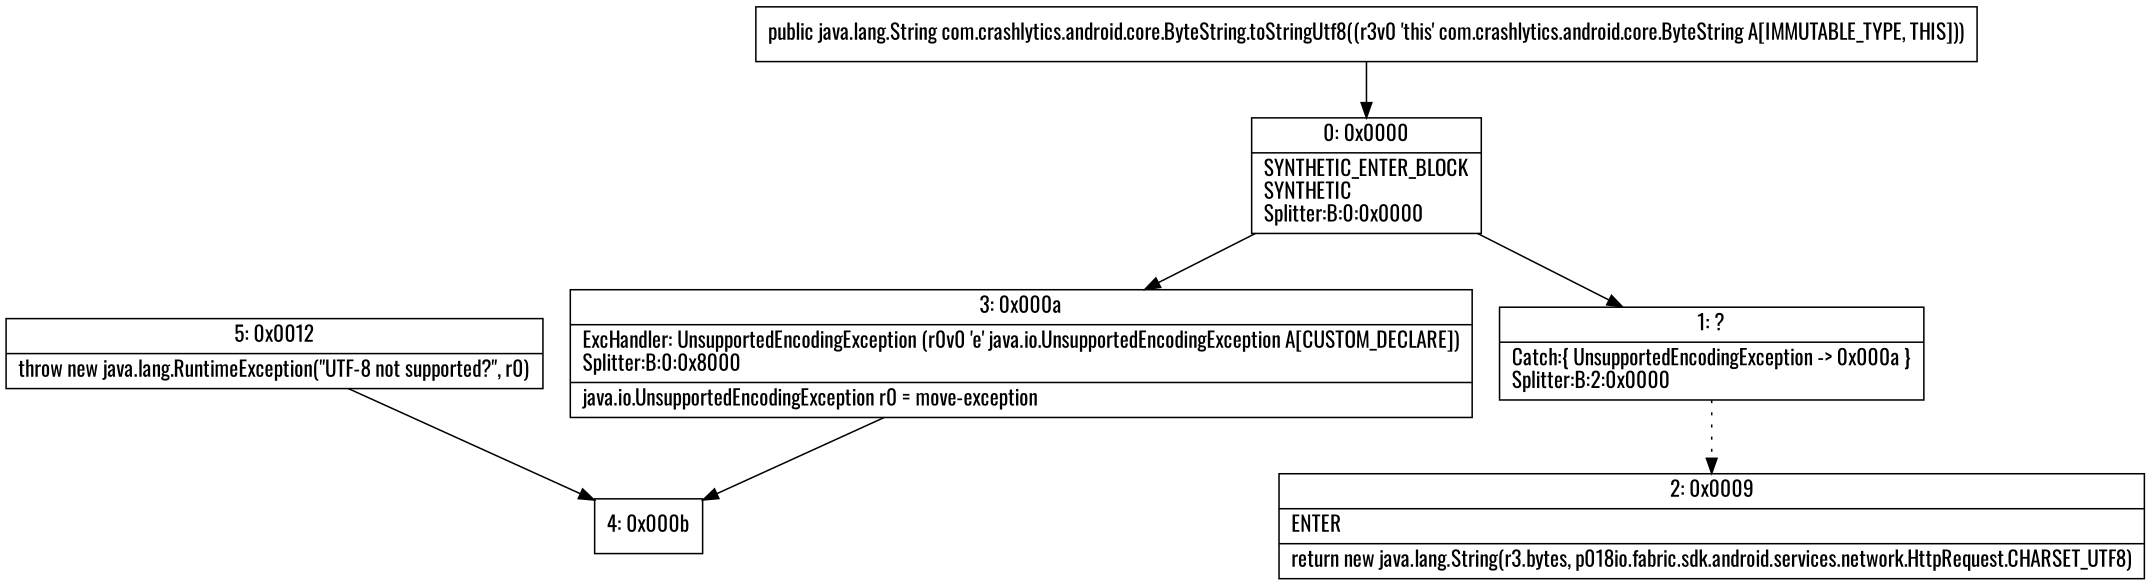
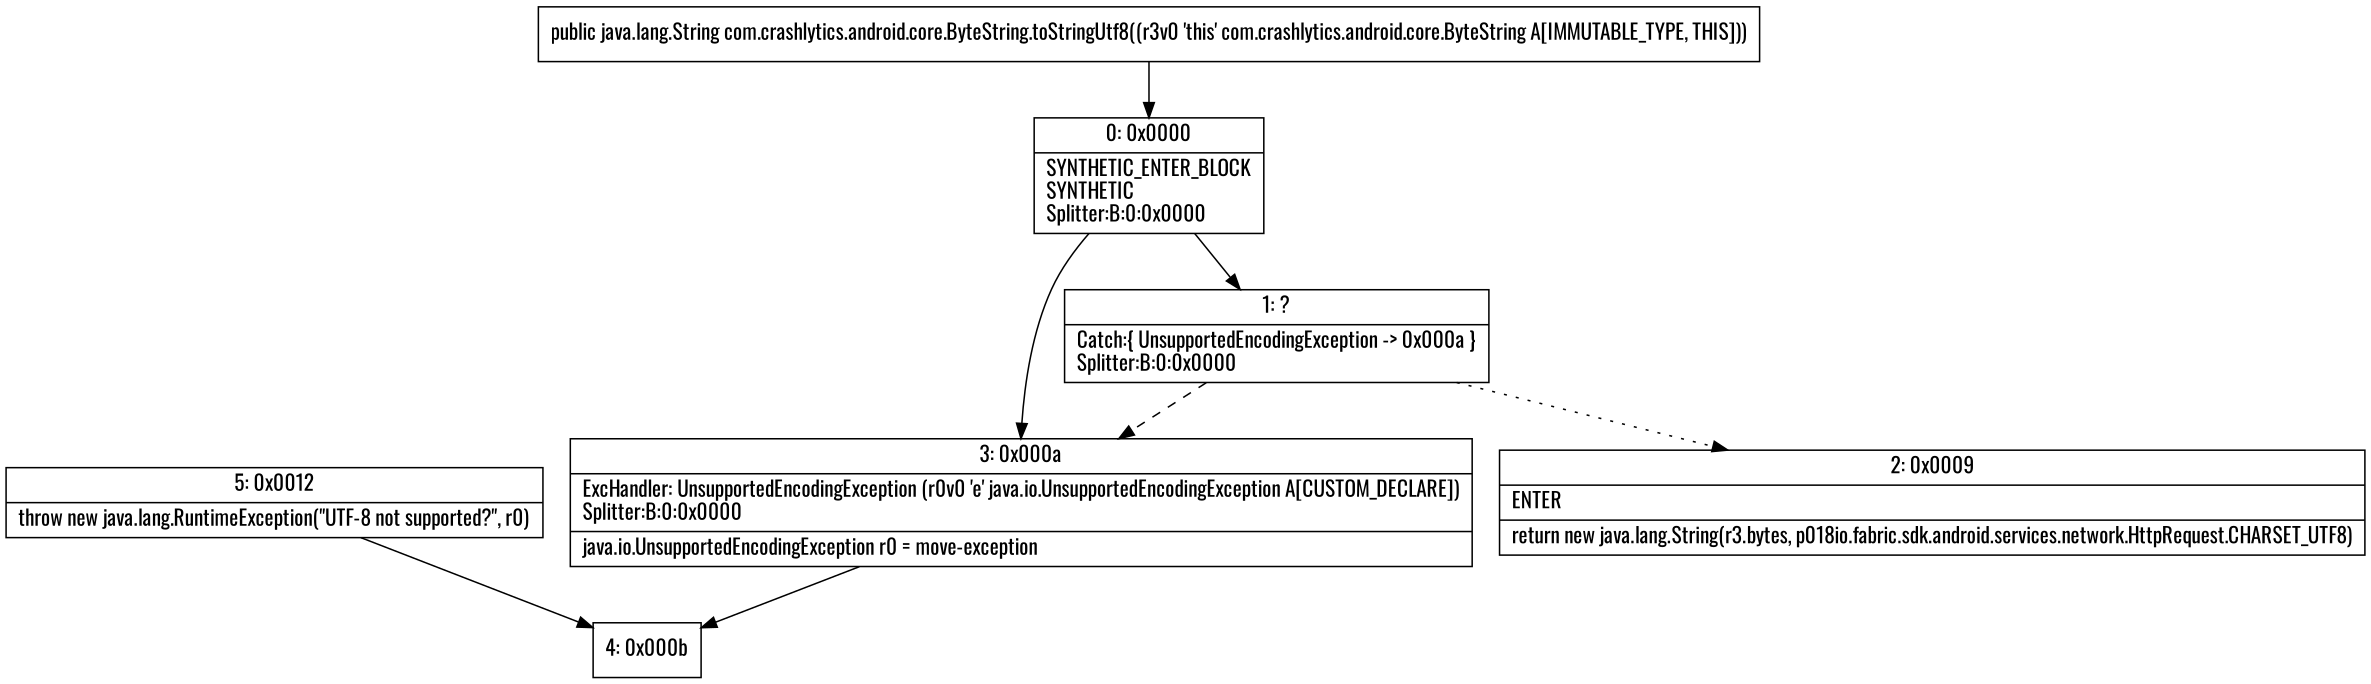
(662, 364) -> (663, 513)
(1592, 382) -> (1157, 364)
none -> (1169, 407)
